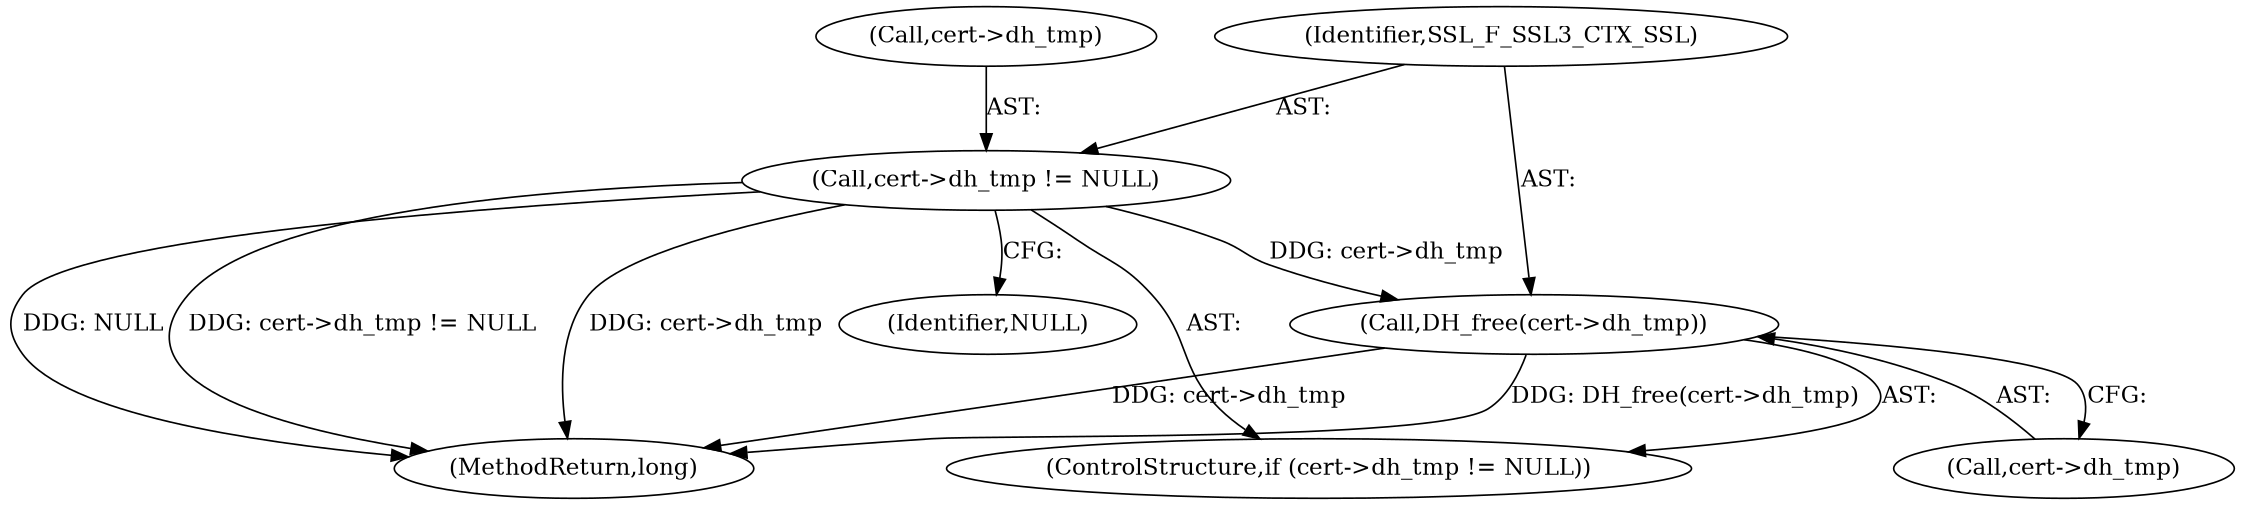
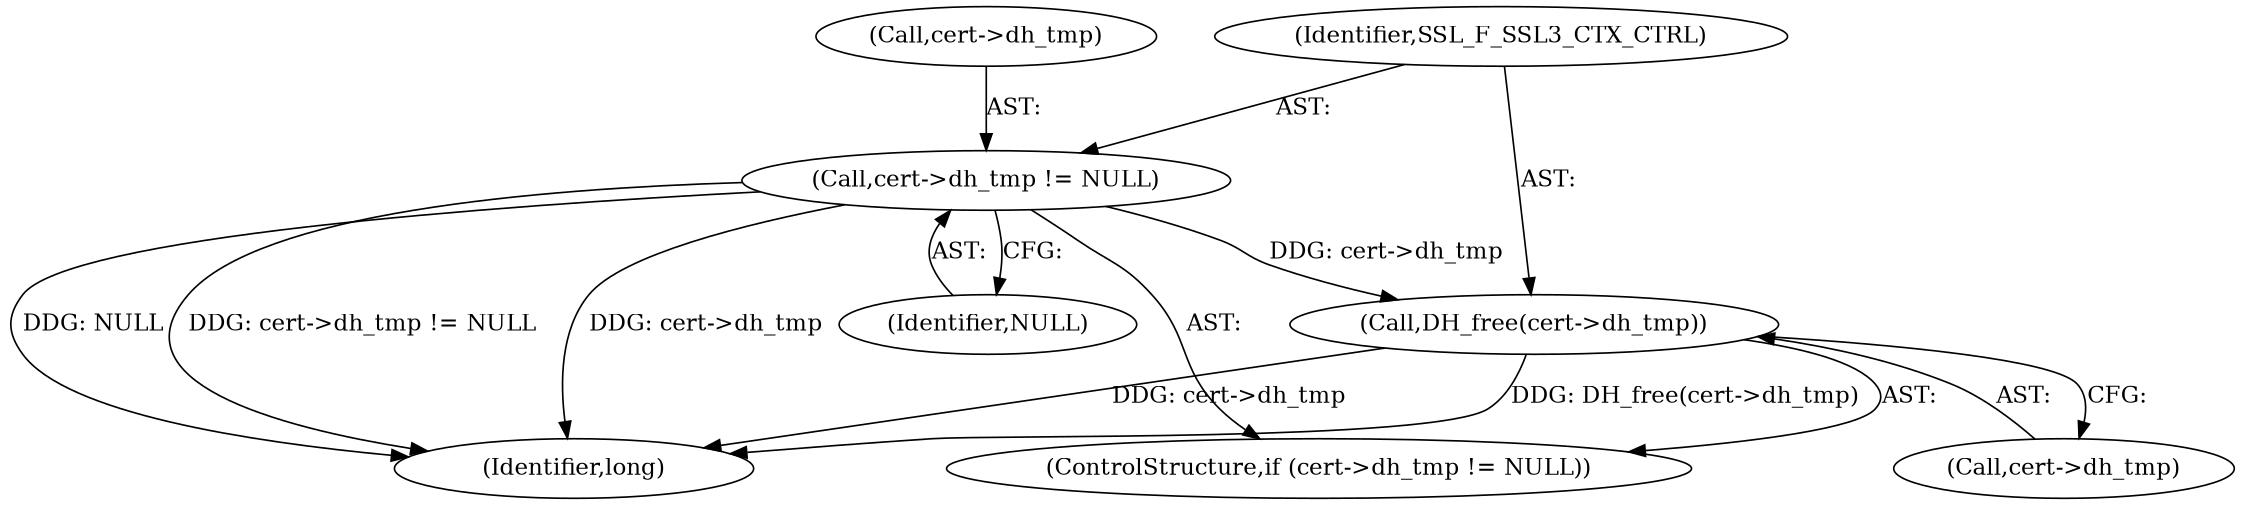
(1501, 36) -> (1501, 36)
none -> (931, 262)
(574, 469) -> (574, 469)
